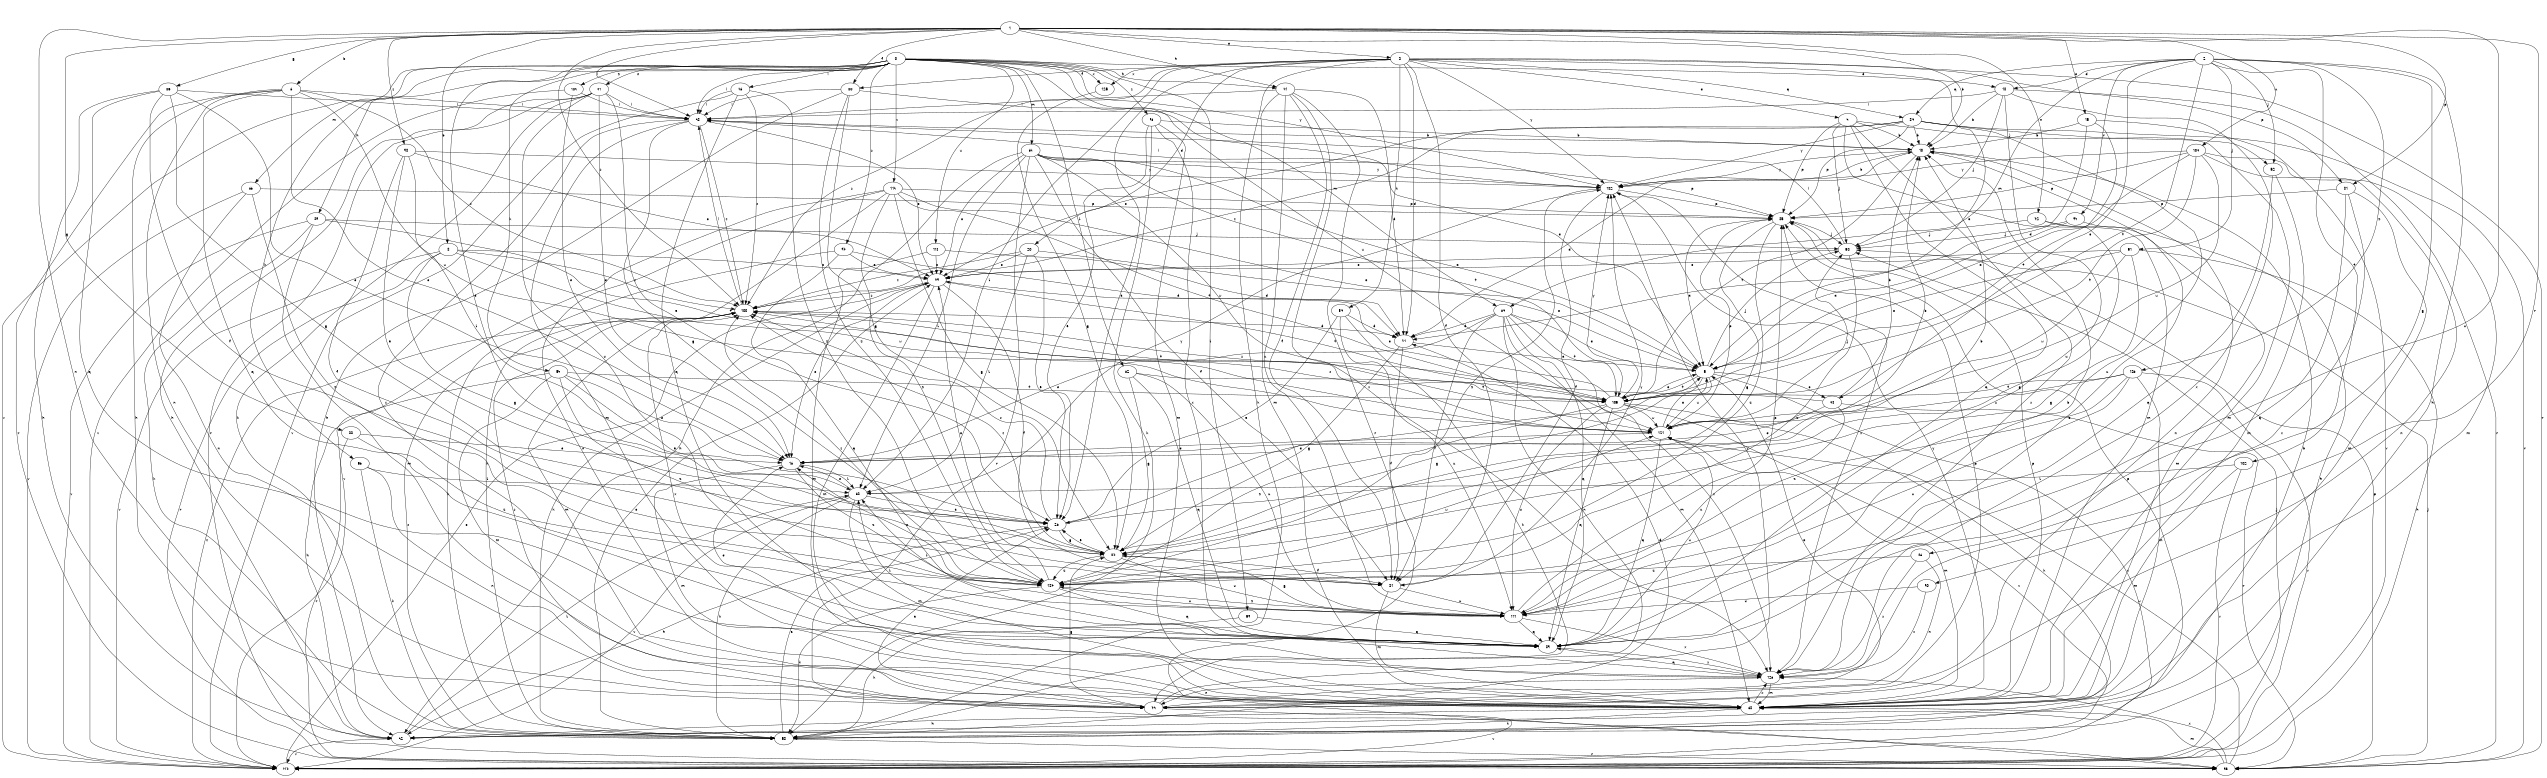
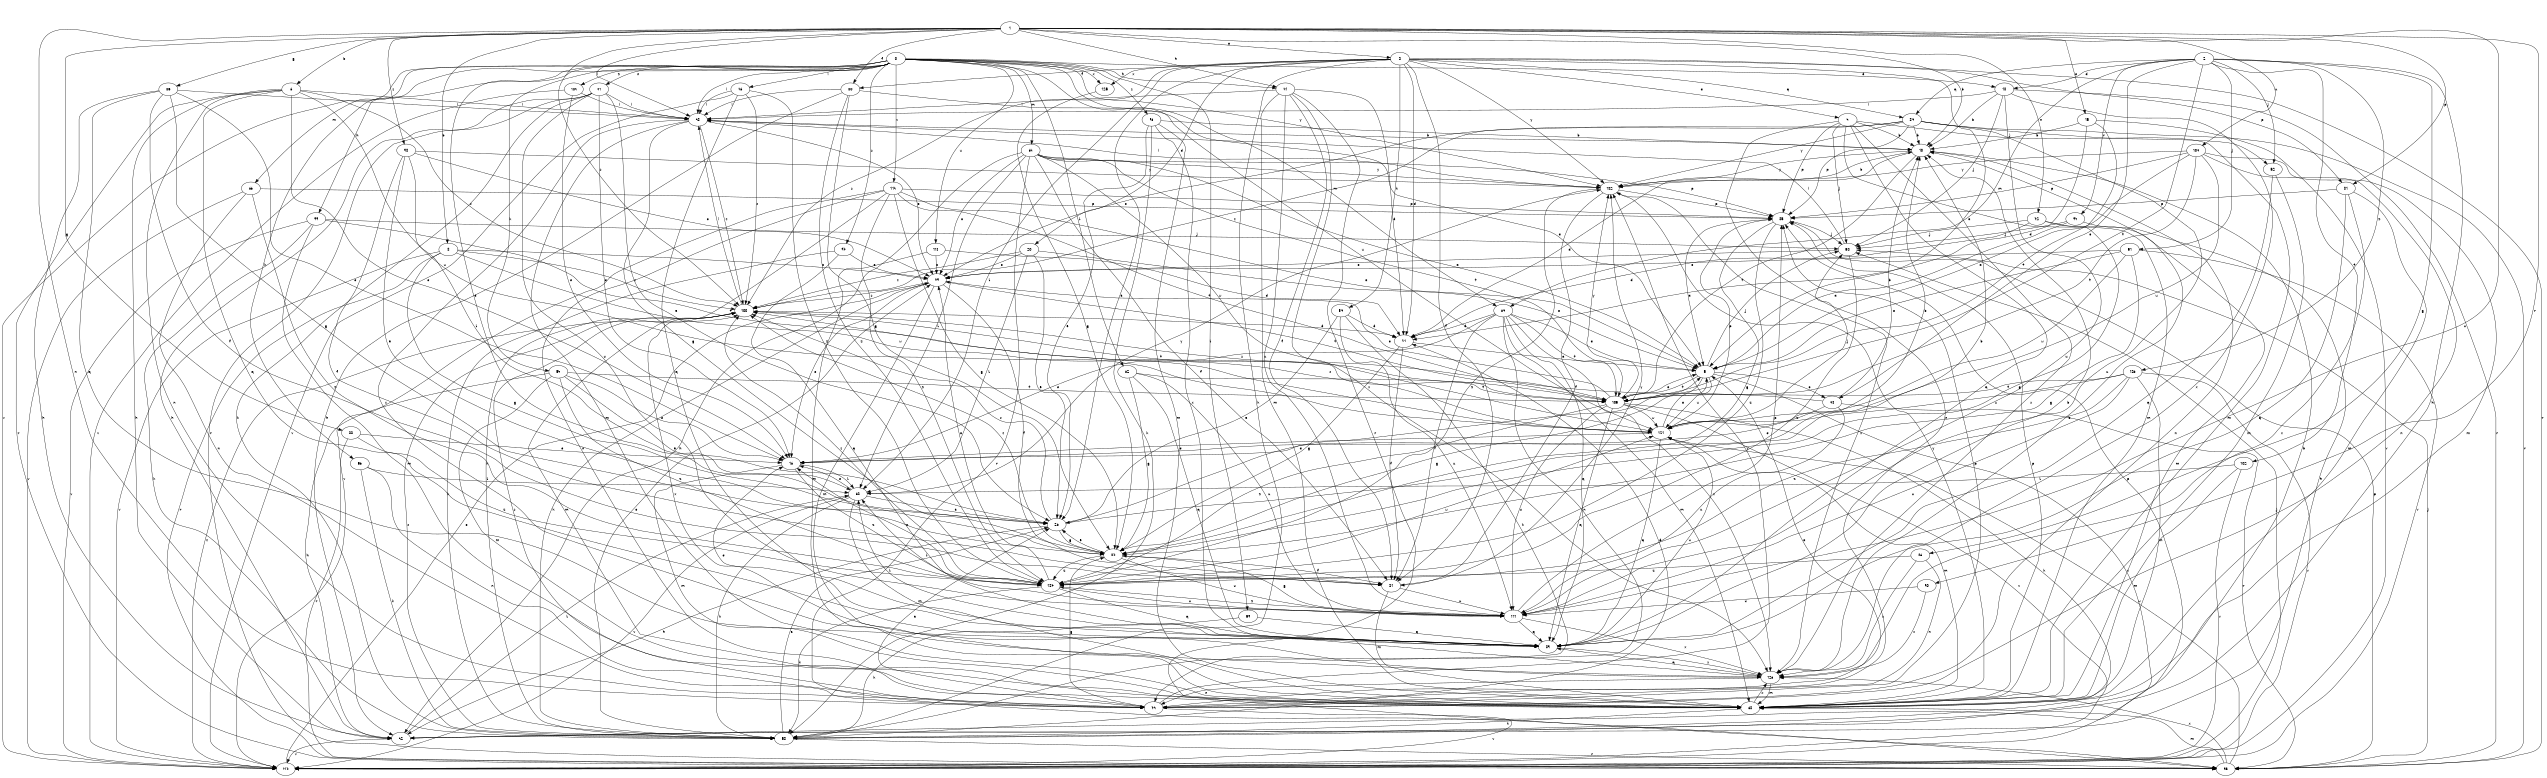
(316, 219) -> (316, 219)
(1115, 291) -> (1734, 259)
(2418, 509) -> (2418, 509)
none -> (1861, 563)
(1077, 718) -> none
